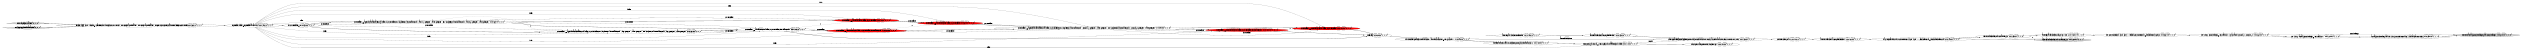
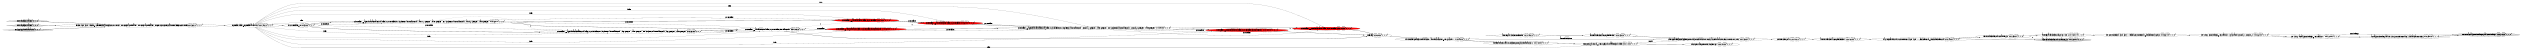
none -> (28, 26)
